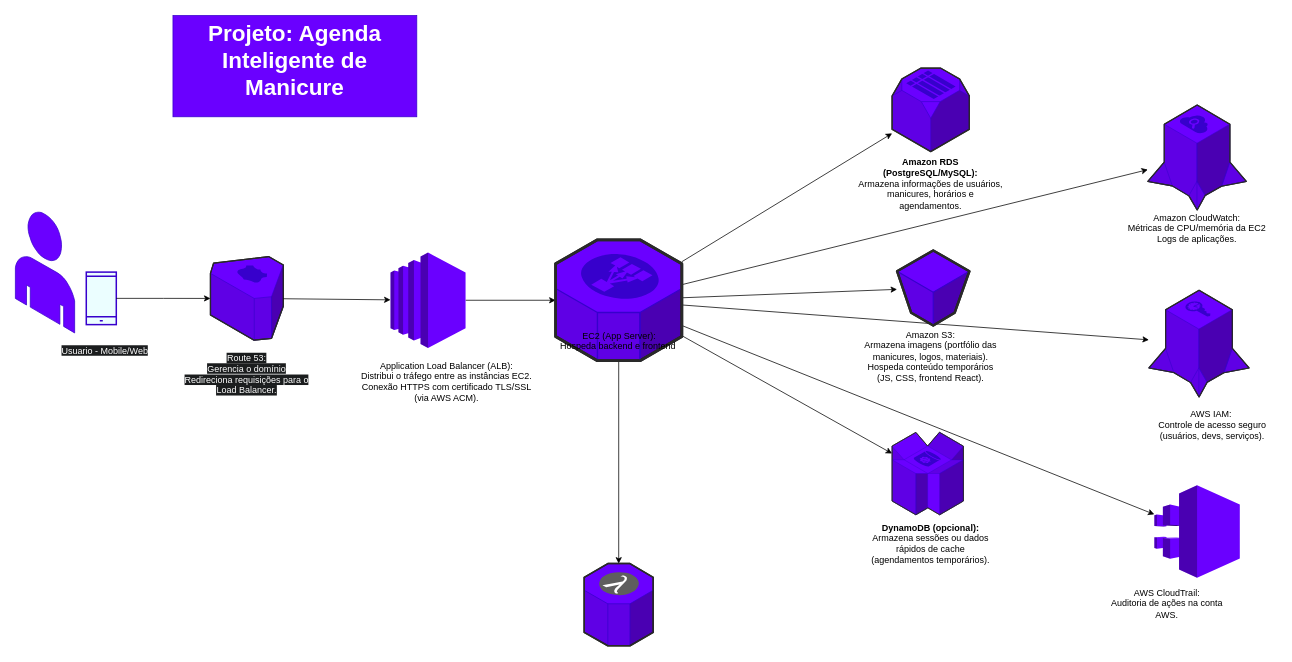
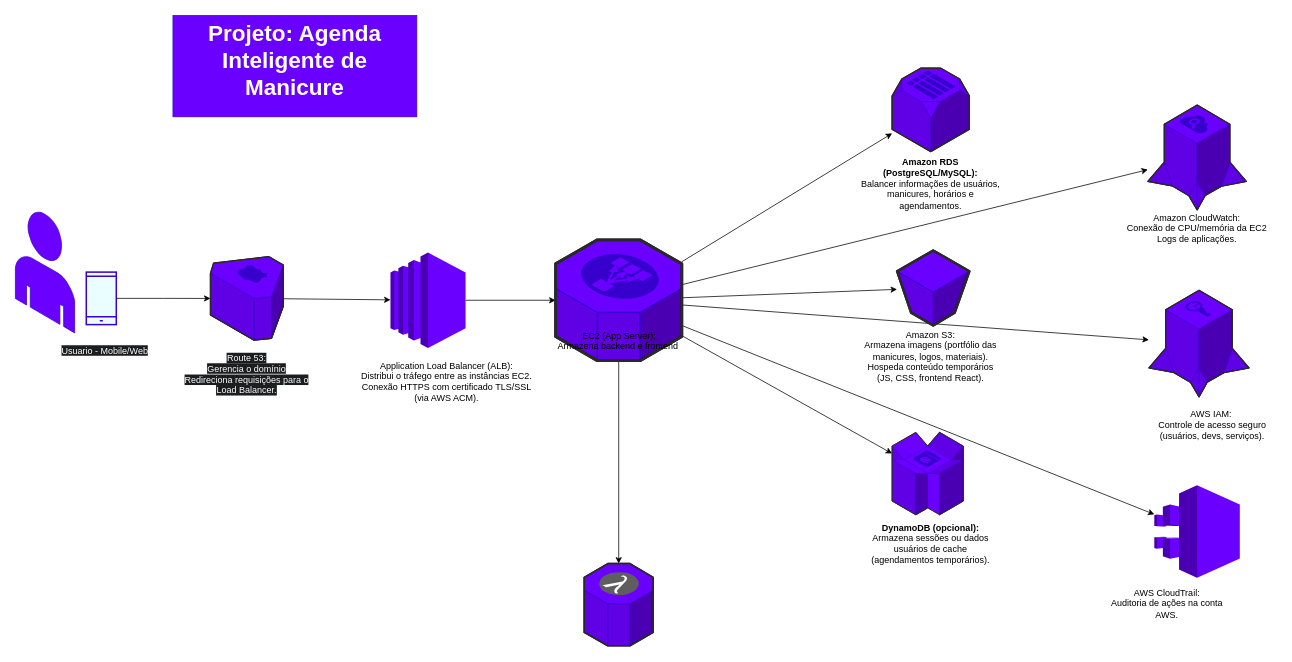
(930, 170) -> (930, 170)
(1197, 229) -> (1197, 229)
(619, 341) -> (619, 347)
(930, 535) -> (930, 535)
